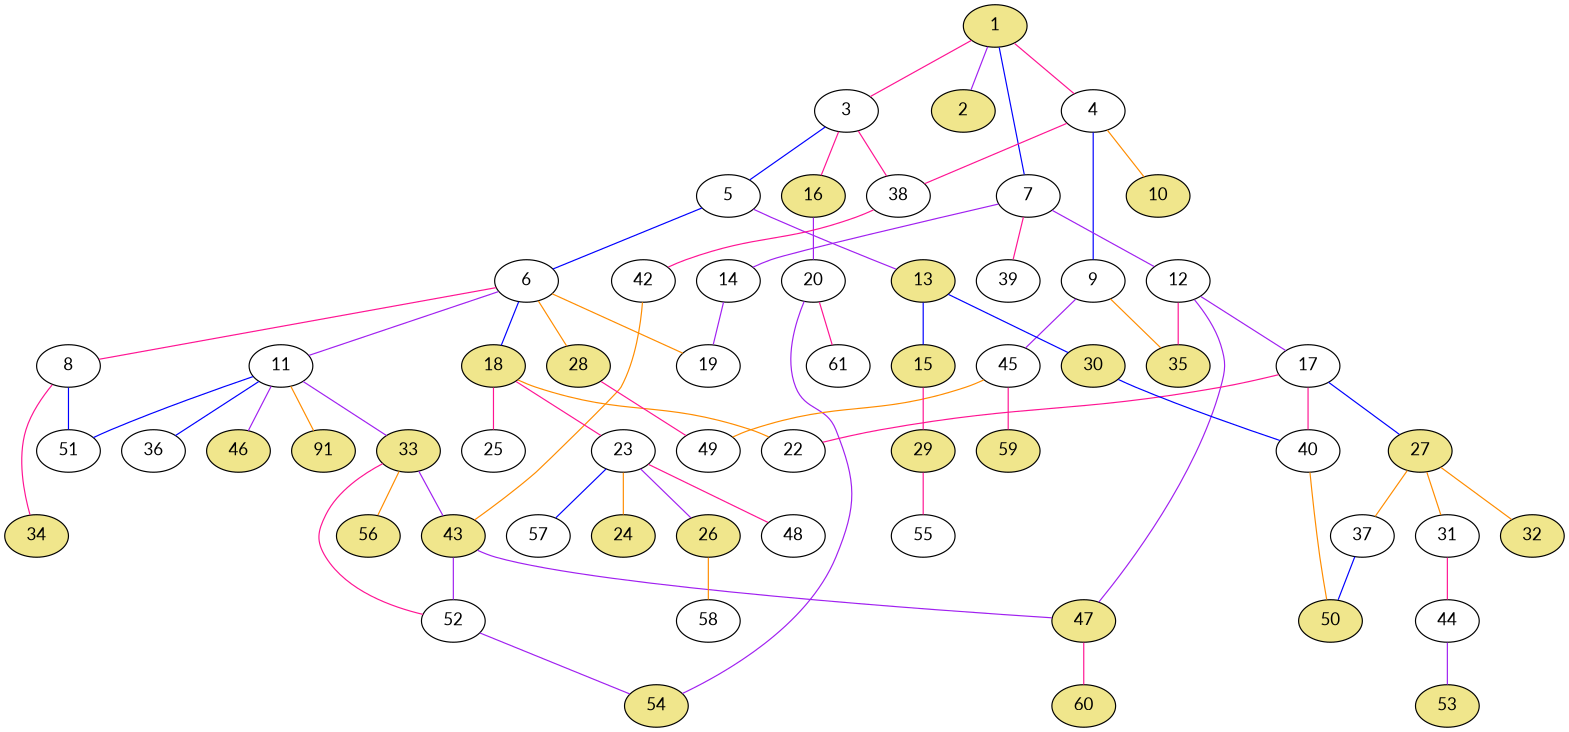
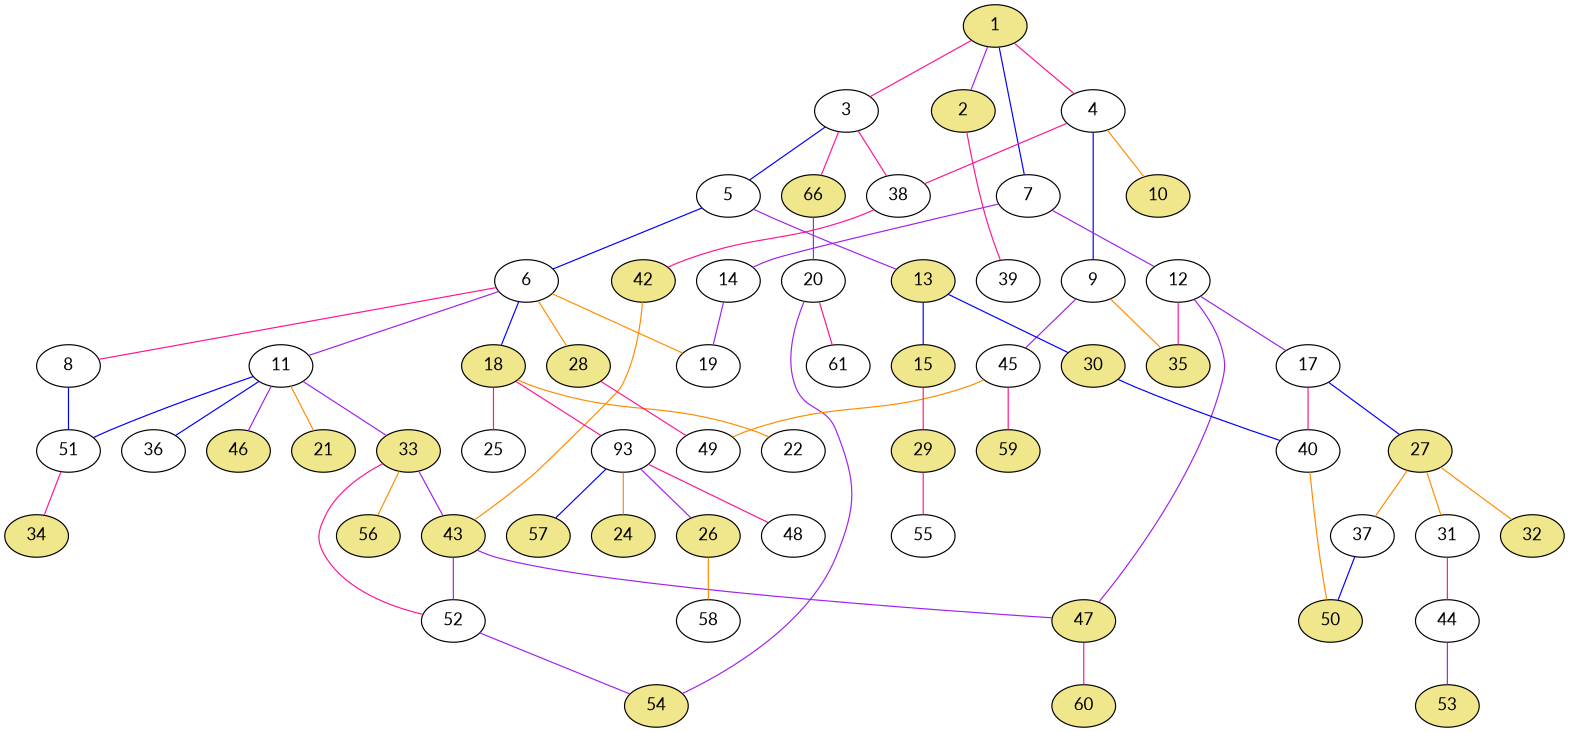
(813, 196) -> (813, 196)
(1018, 238) -> (980, 197)
(643, 281) -> (643, 281)
(1051, 408) -> none
(23, 446) -> (53, 493)
(323, 451) -> (323, 451)
(623, 451) -> (623, 451)
(538, 536) -> (538, 536)
